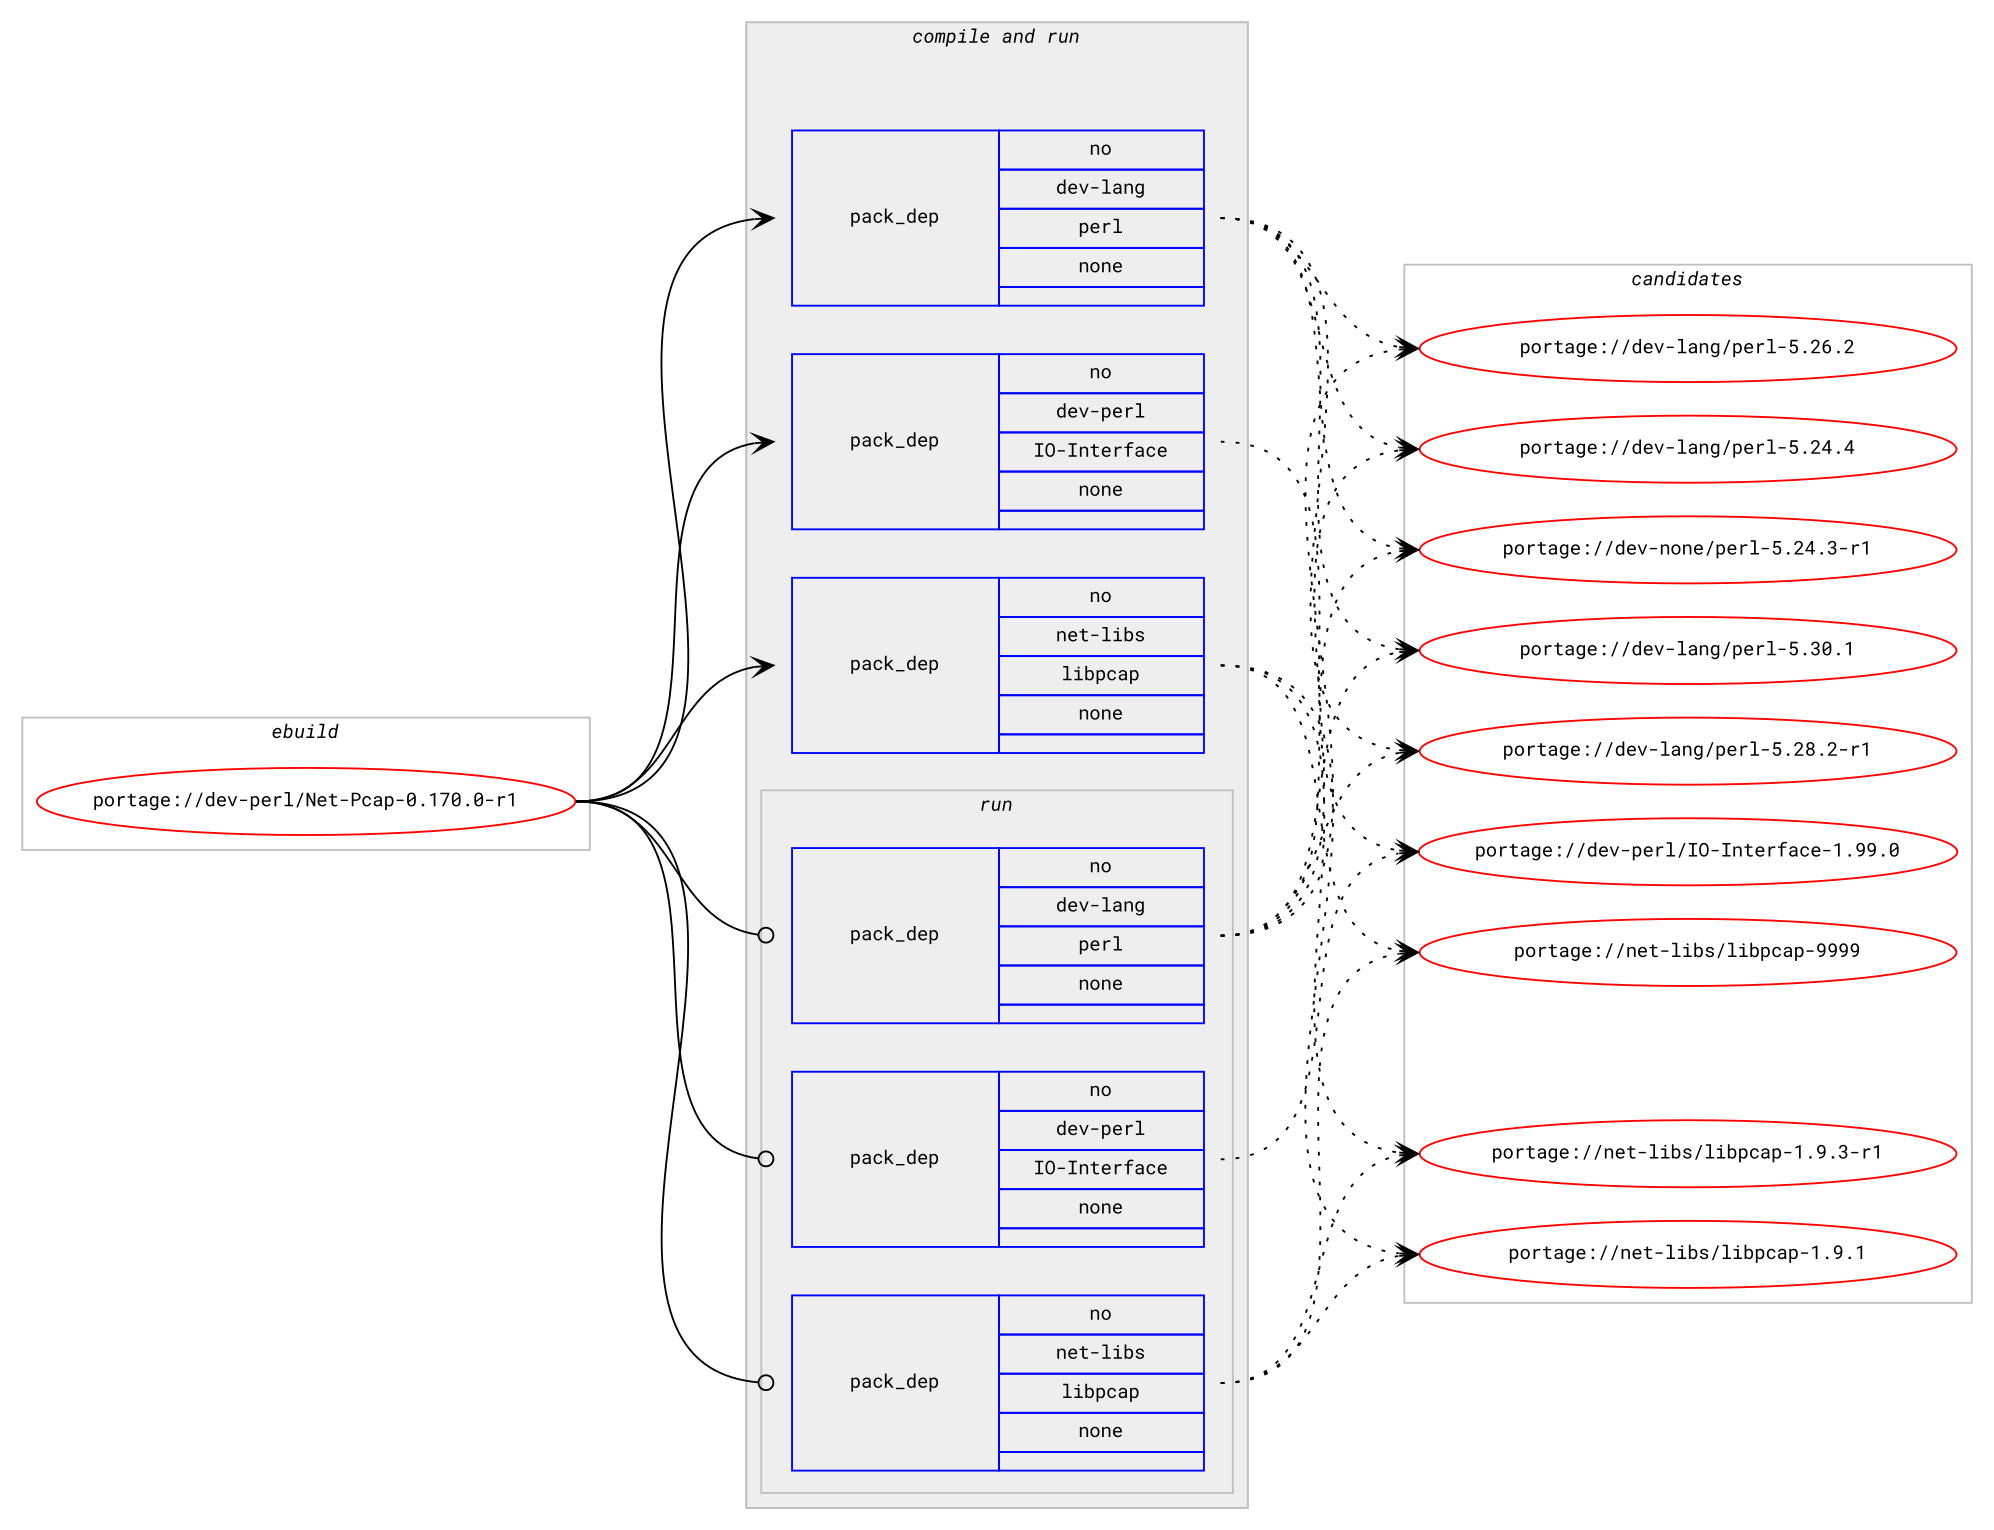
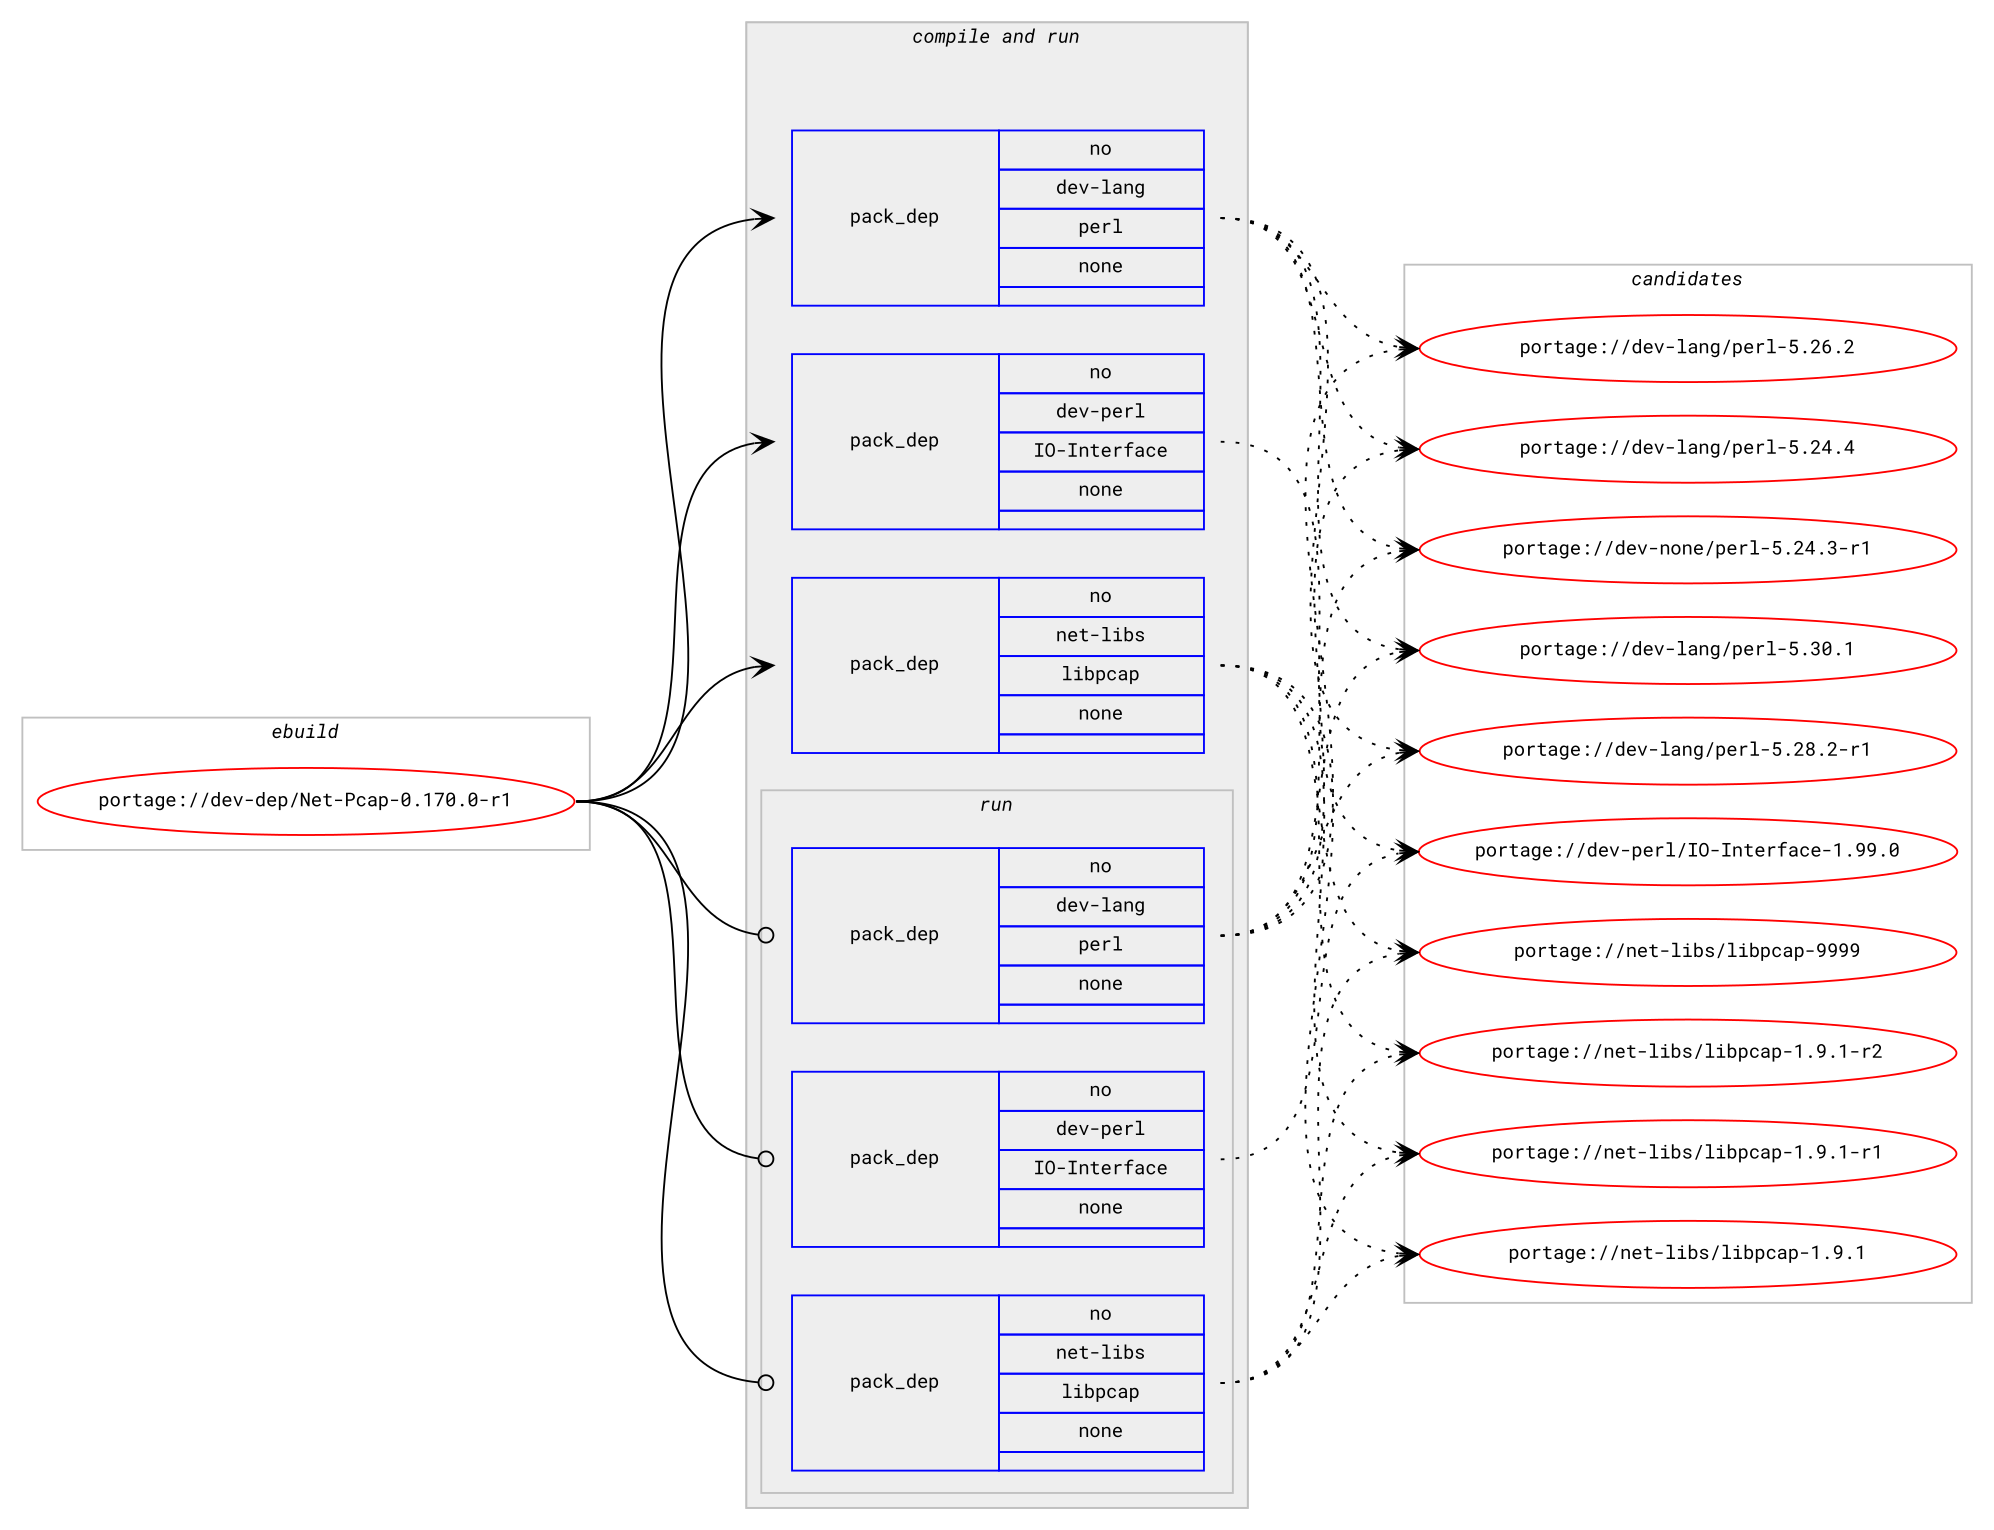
(306, 801) -> (306, 801)
none -> (1688, 1053)
(1688, 1154) -> (1688, 1154)
